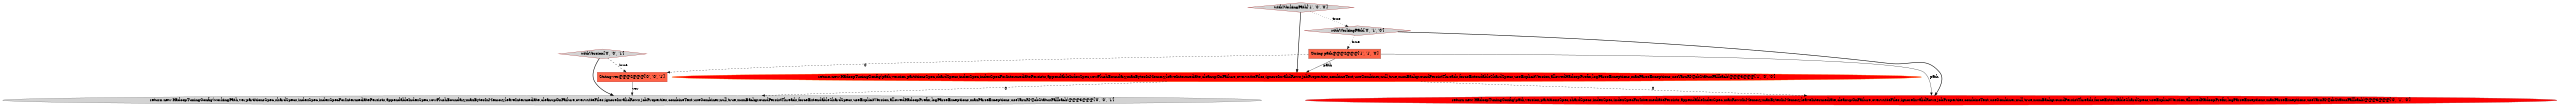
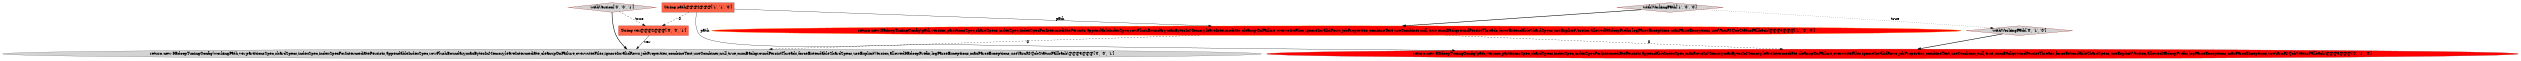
(1352, 41) -> none
